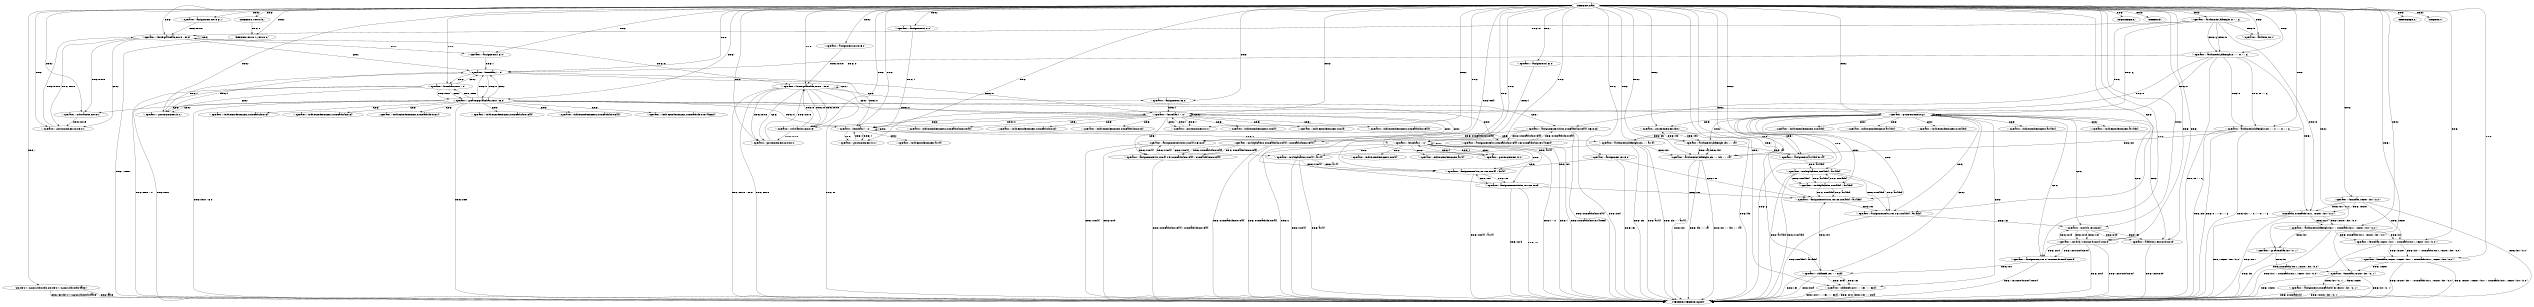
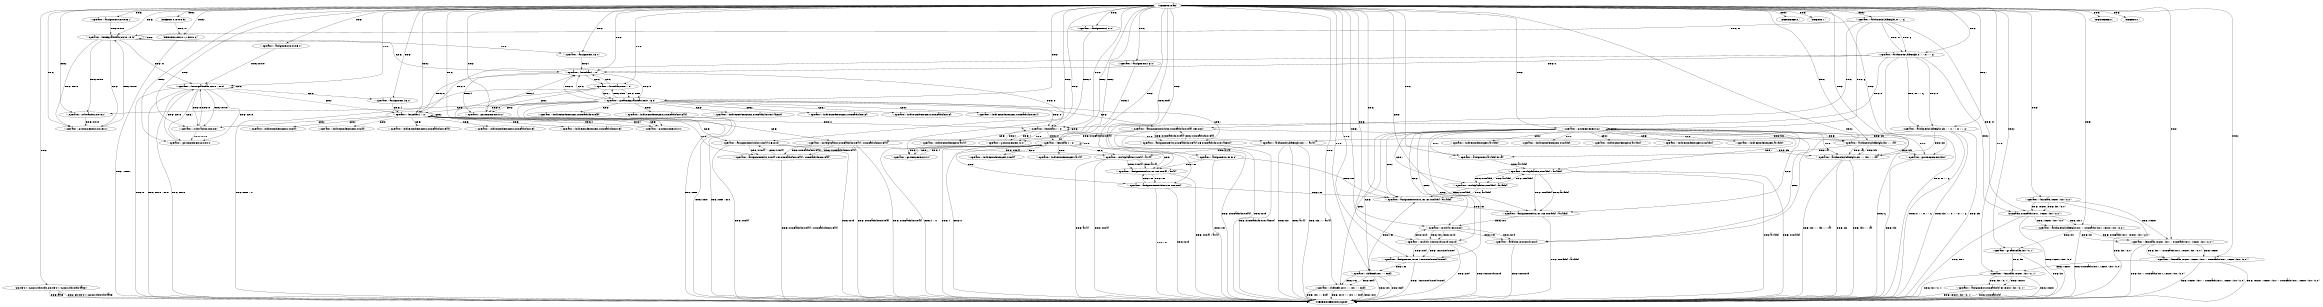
(2155, 20) -> (1819, 20)
(2258, 37) -> none
(940, 129) -> none
(1683, 136) -> (1528, 133)
(1688, 302) -> (1332, 302)
